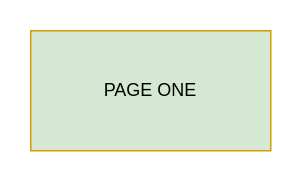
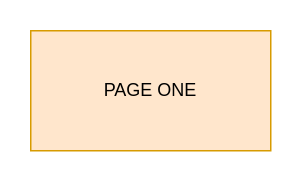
(151, 91) -> (151, 91)
